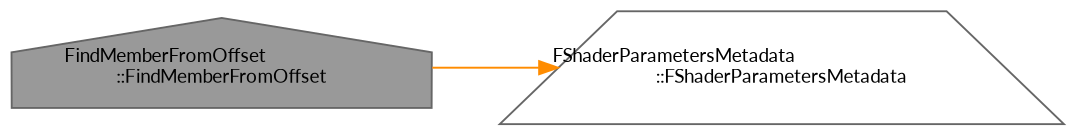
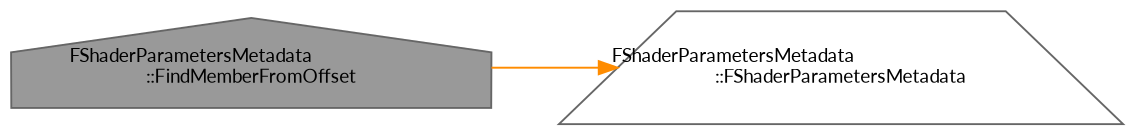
(222, 68) -> (251, 68)
